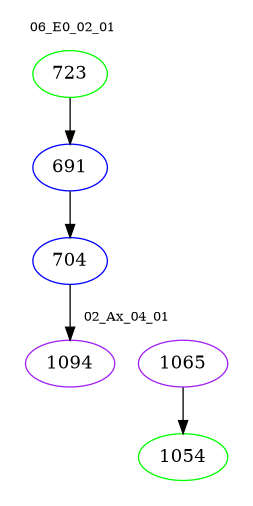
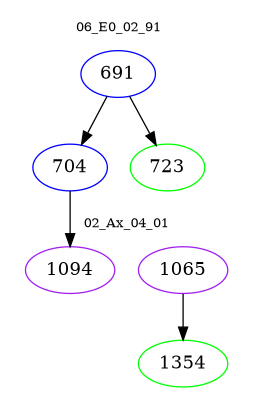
(73, 28) -> (119, 28)
(70, 114) -> (140, 115)
(183, 457) -> (183, 364)
